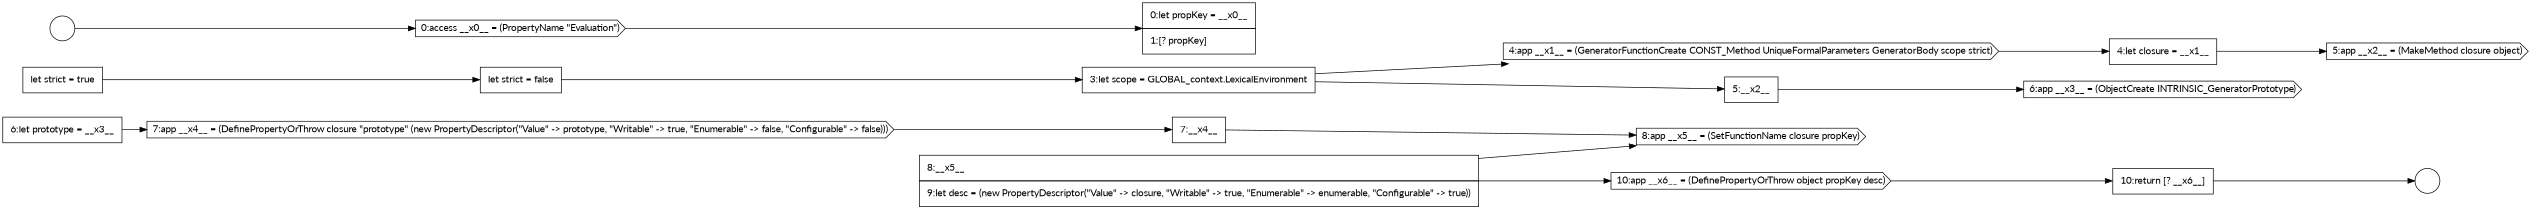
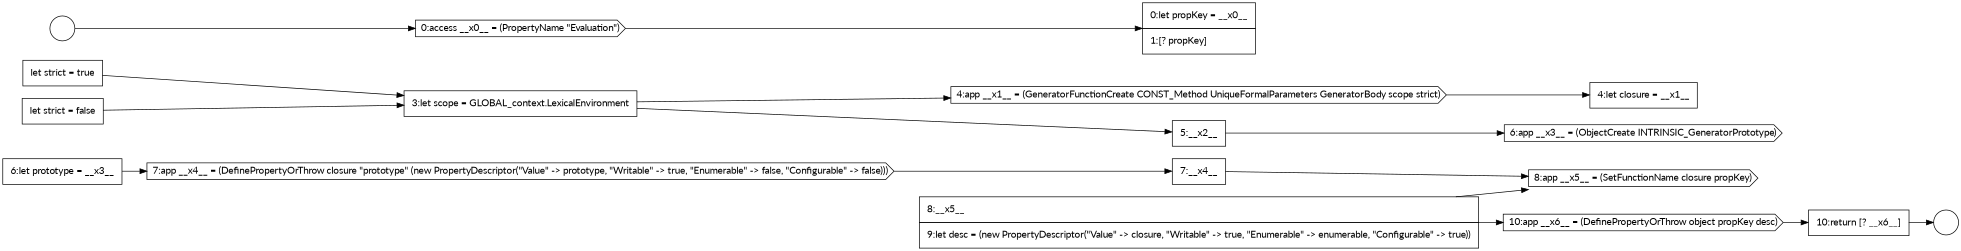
(2427, 51) -> none
(288, 80) -> (250, 85)
